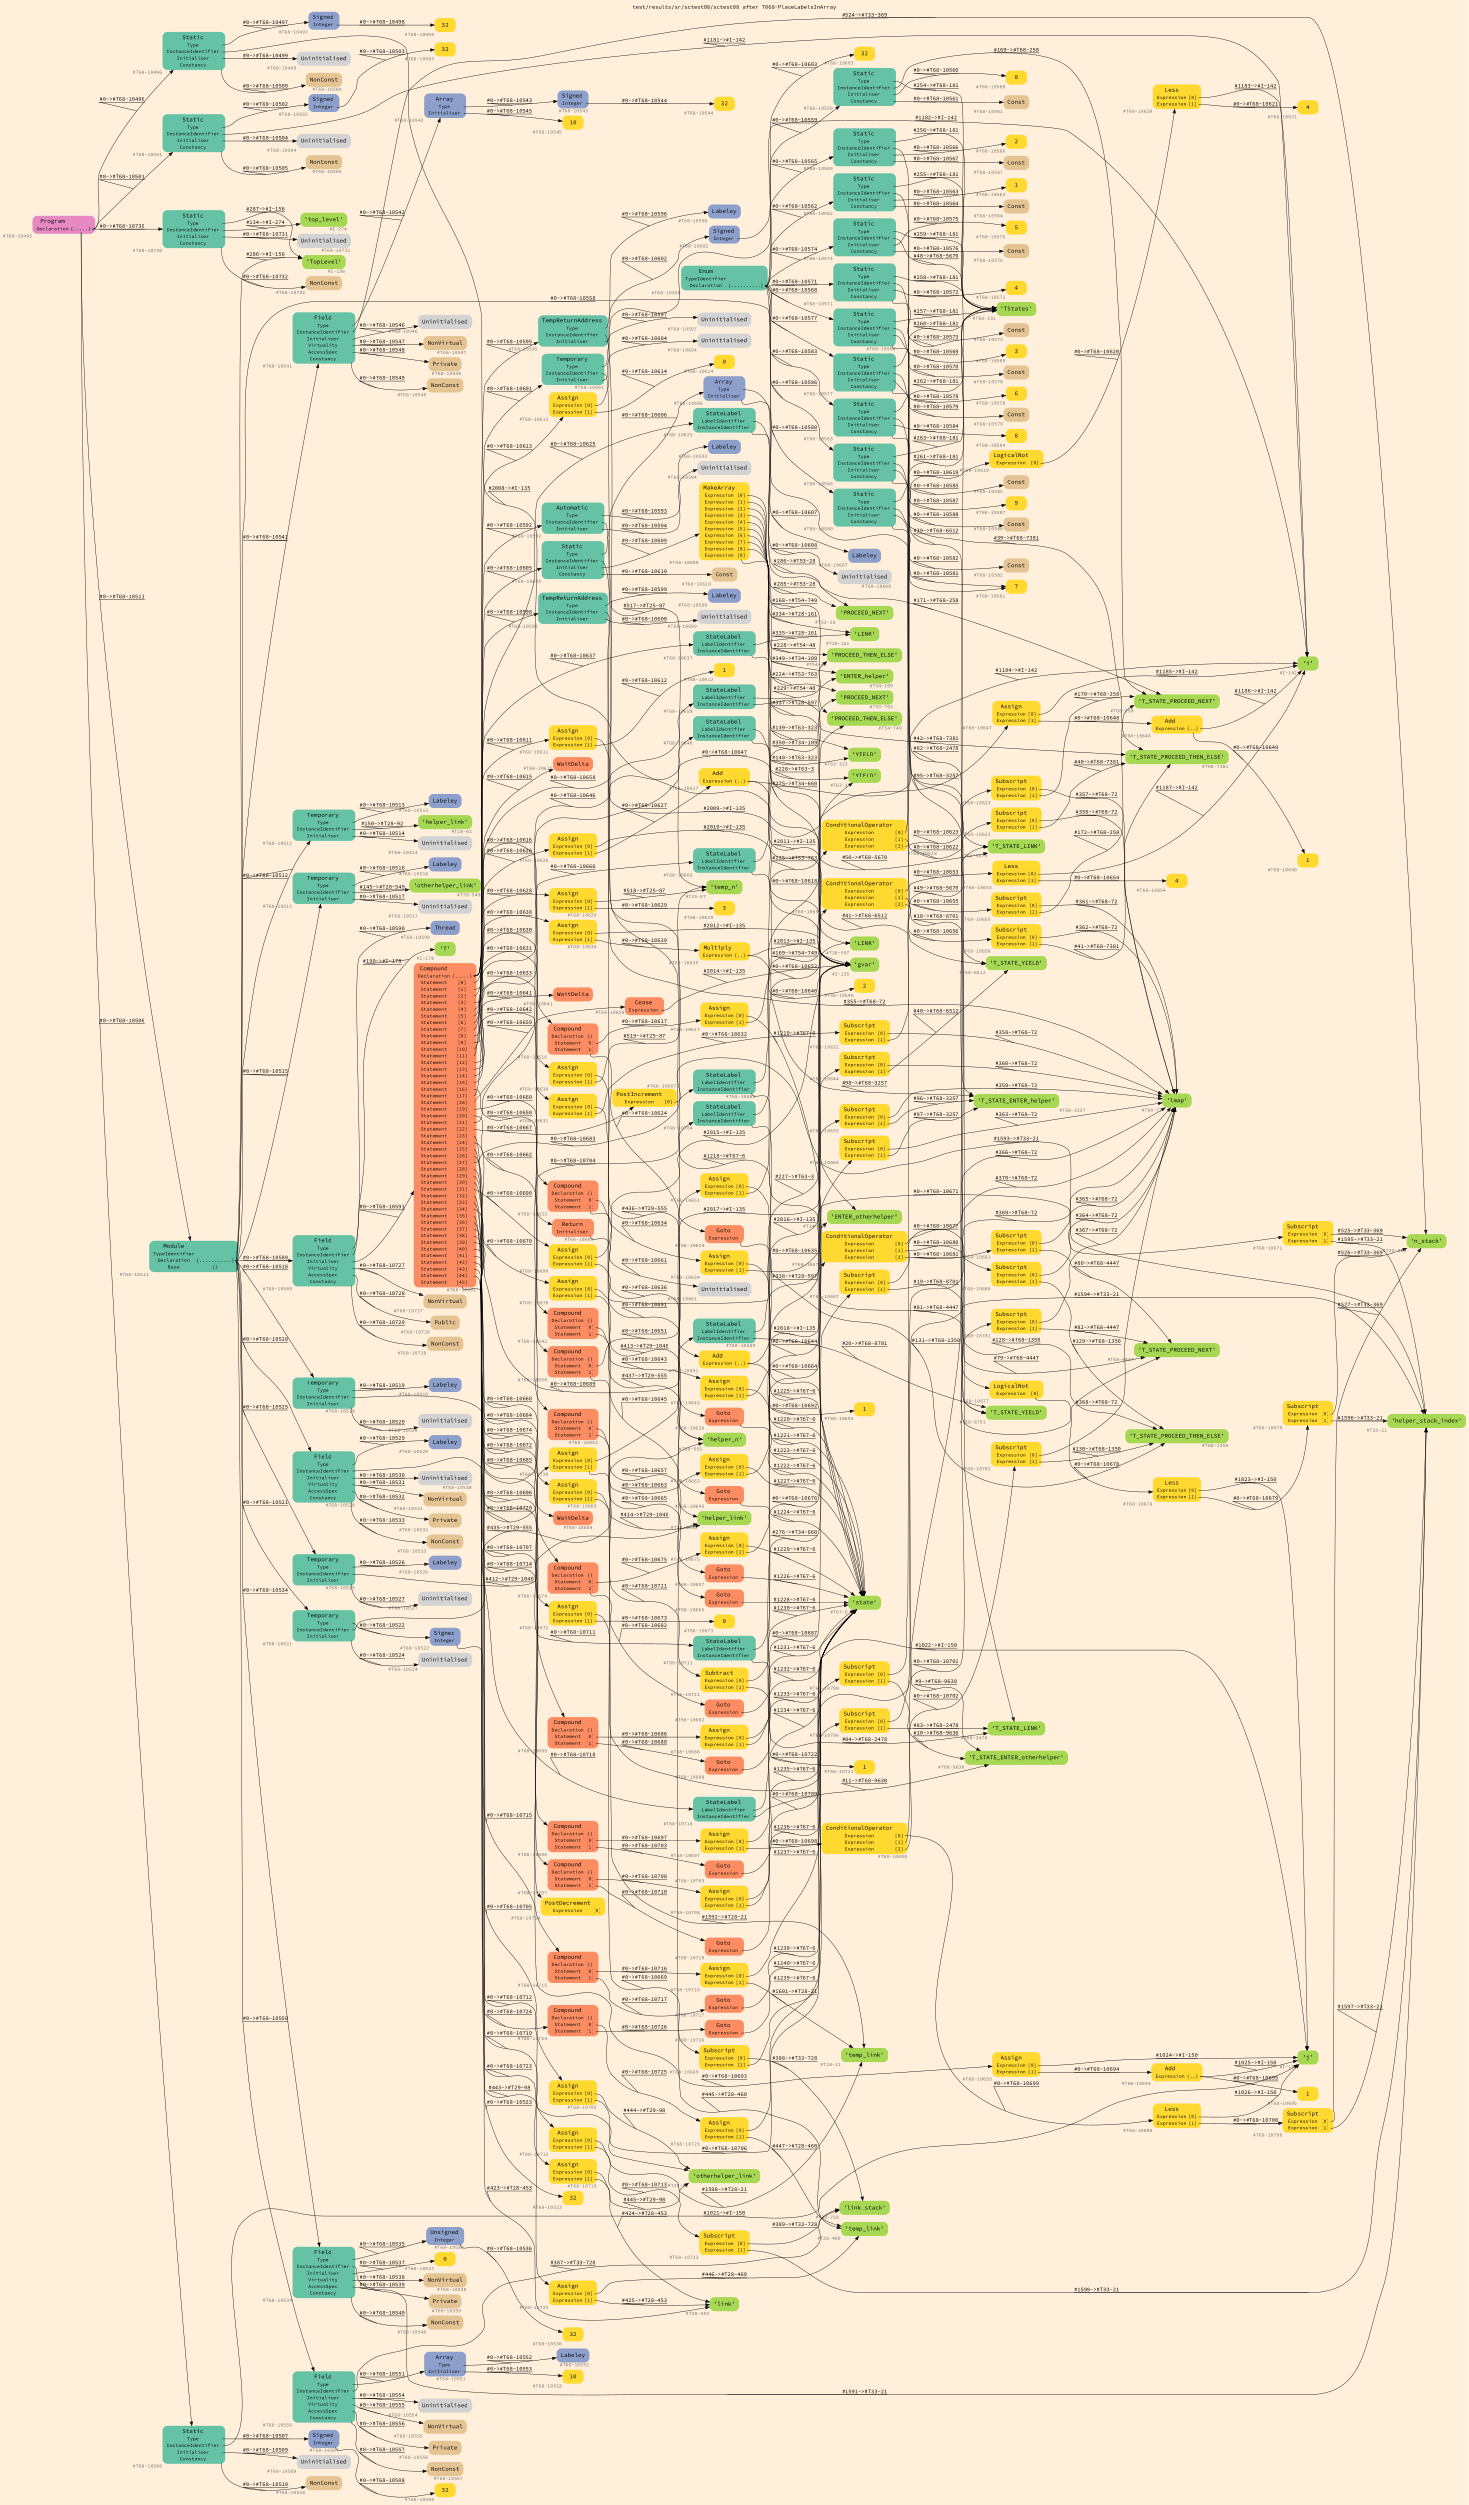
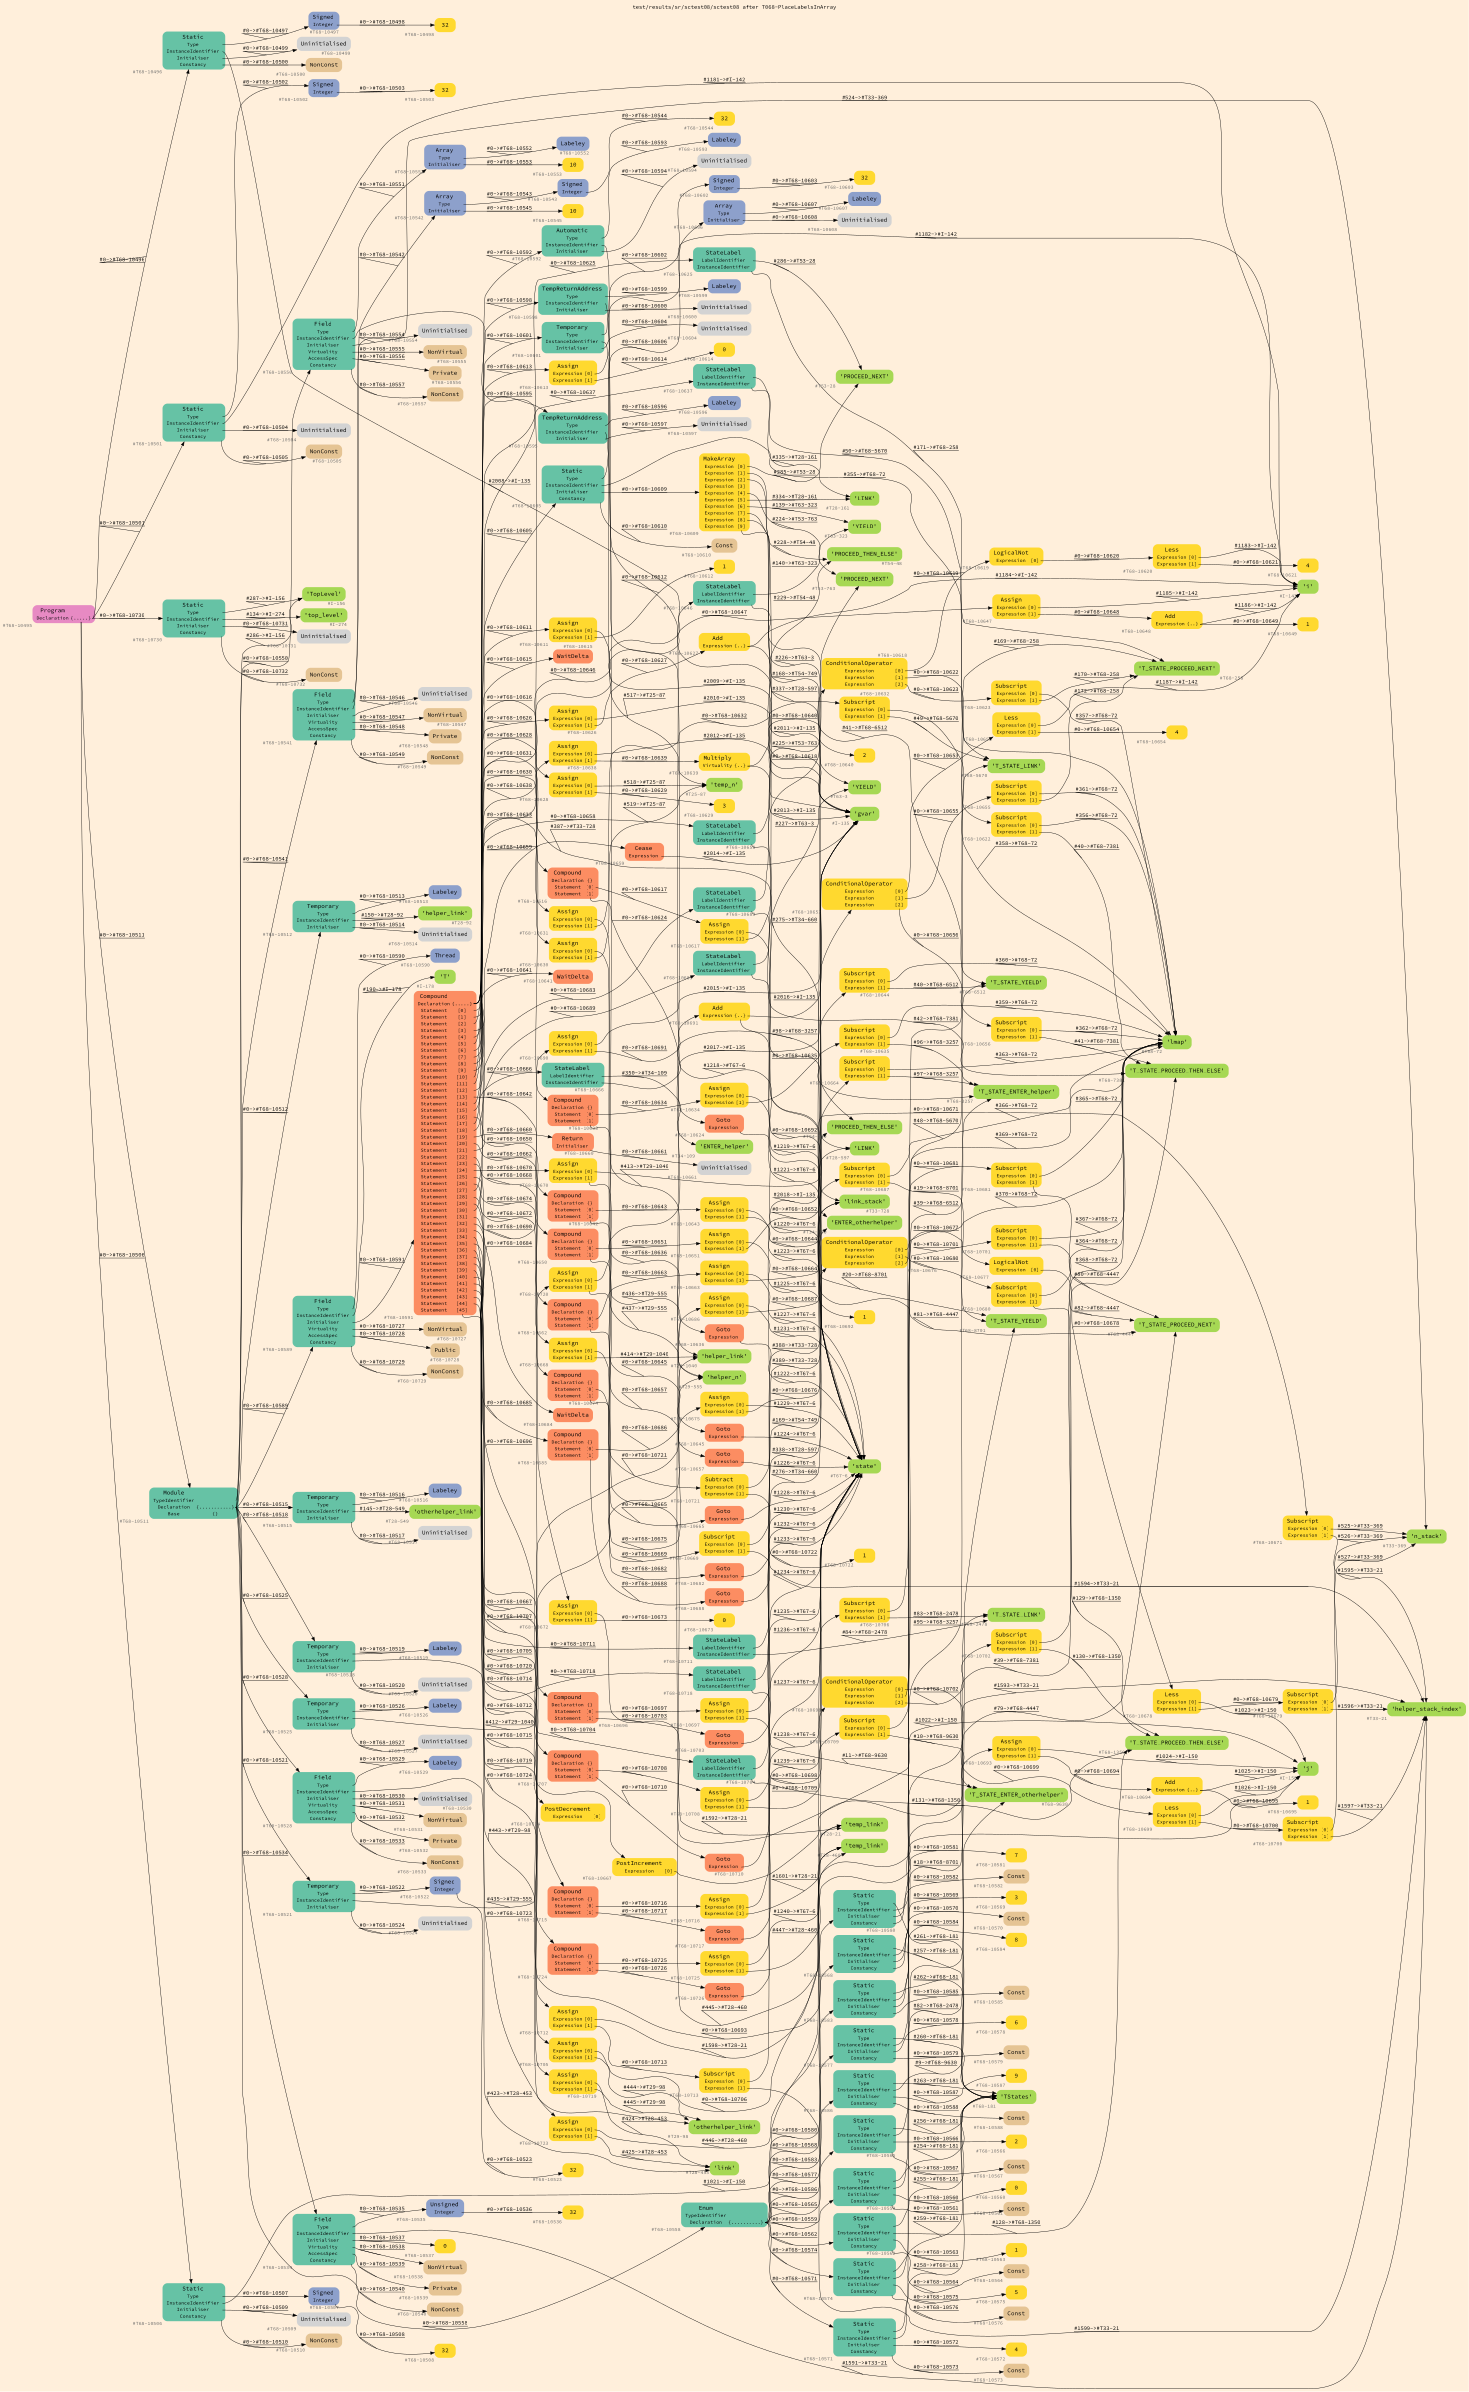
(282, 311) -> (246, 2126)
(778, 664) -> none
(718, 955) -> (718, 766)
